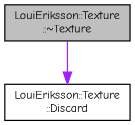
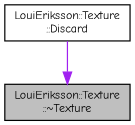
(67, 56) -> (67, 56)
